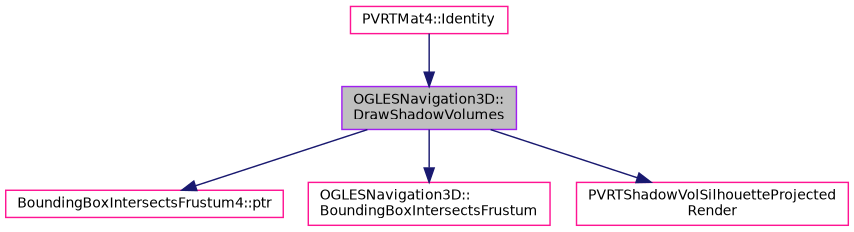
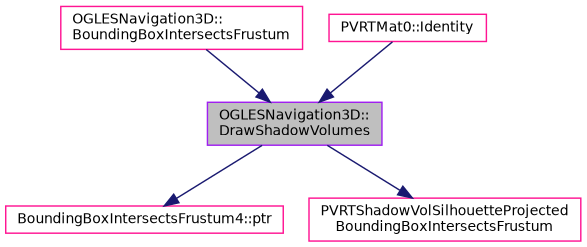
(429, 20) -> (408, 28)
(429, 149) -> (233, 71)
(712, 204) -> (445, 220)
